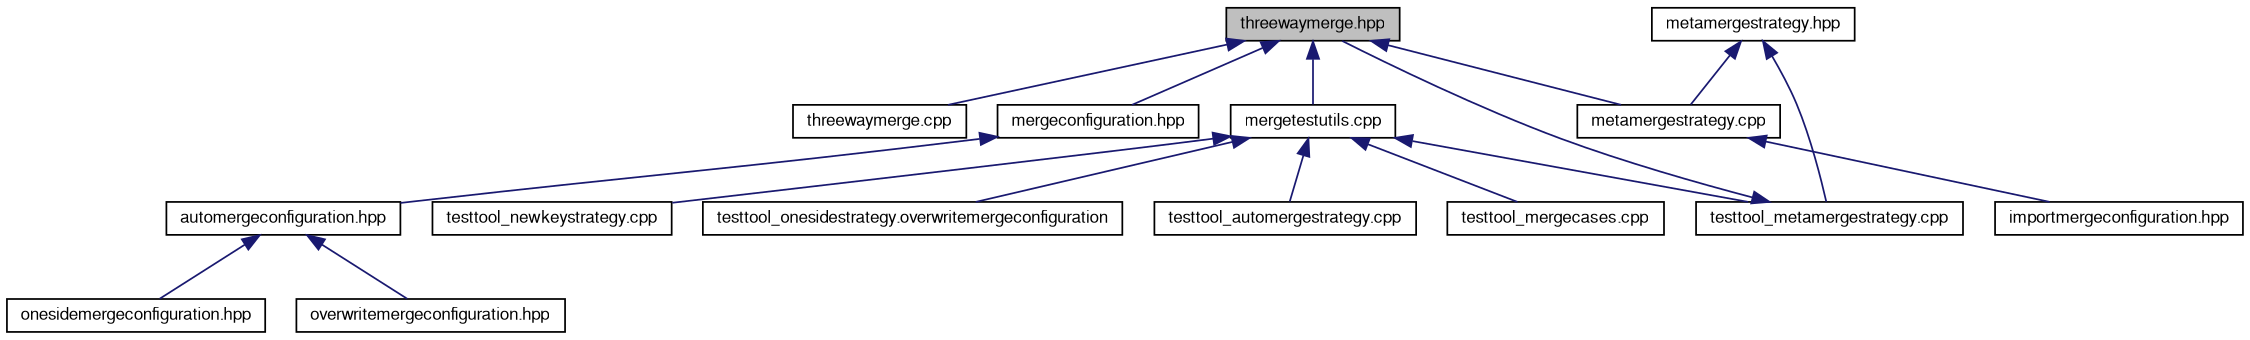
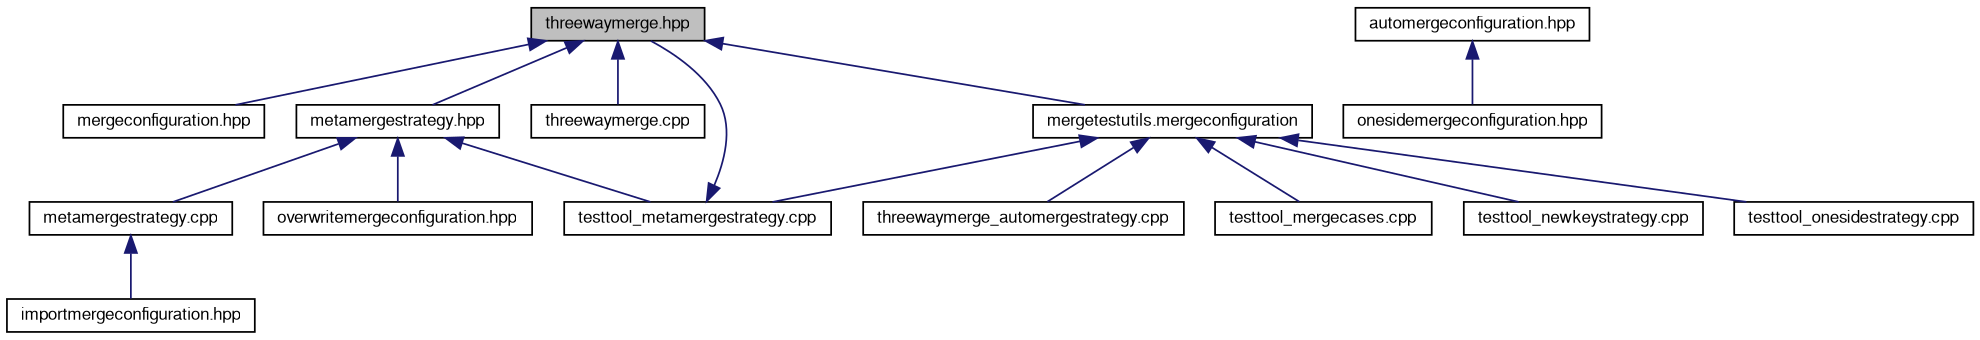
(1504, 75) -> (500, 76)
(1313, 121) -> (1173, 121)
(690, 172) -> none
(913, 218) -> (1854, 218)
(1285, 218) -> (1024, 218)
(364, 272) -> (398, 179)
